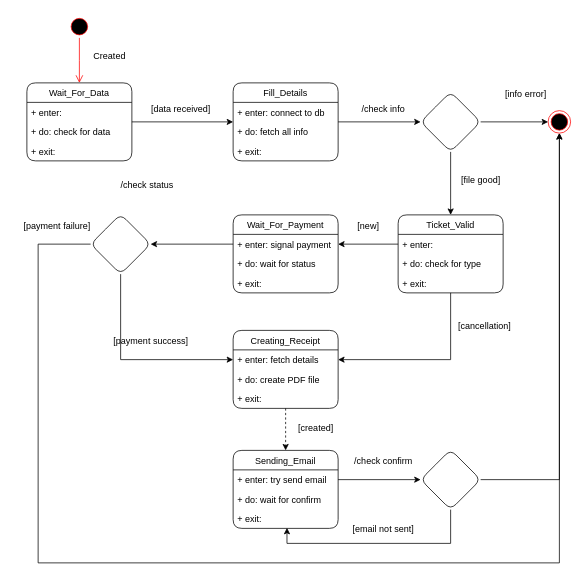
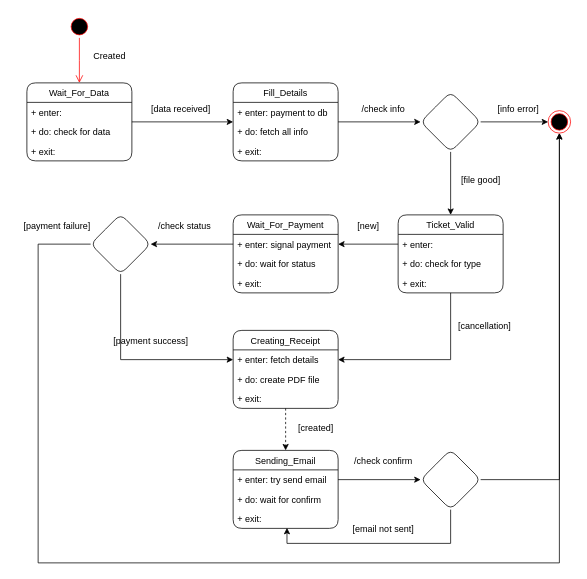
(525, 94) -> (518, 109)
(287, 113) -> (287, 113)
(147, 185) -> (184, 226)
